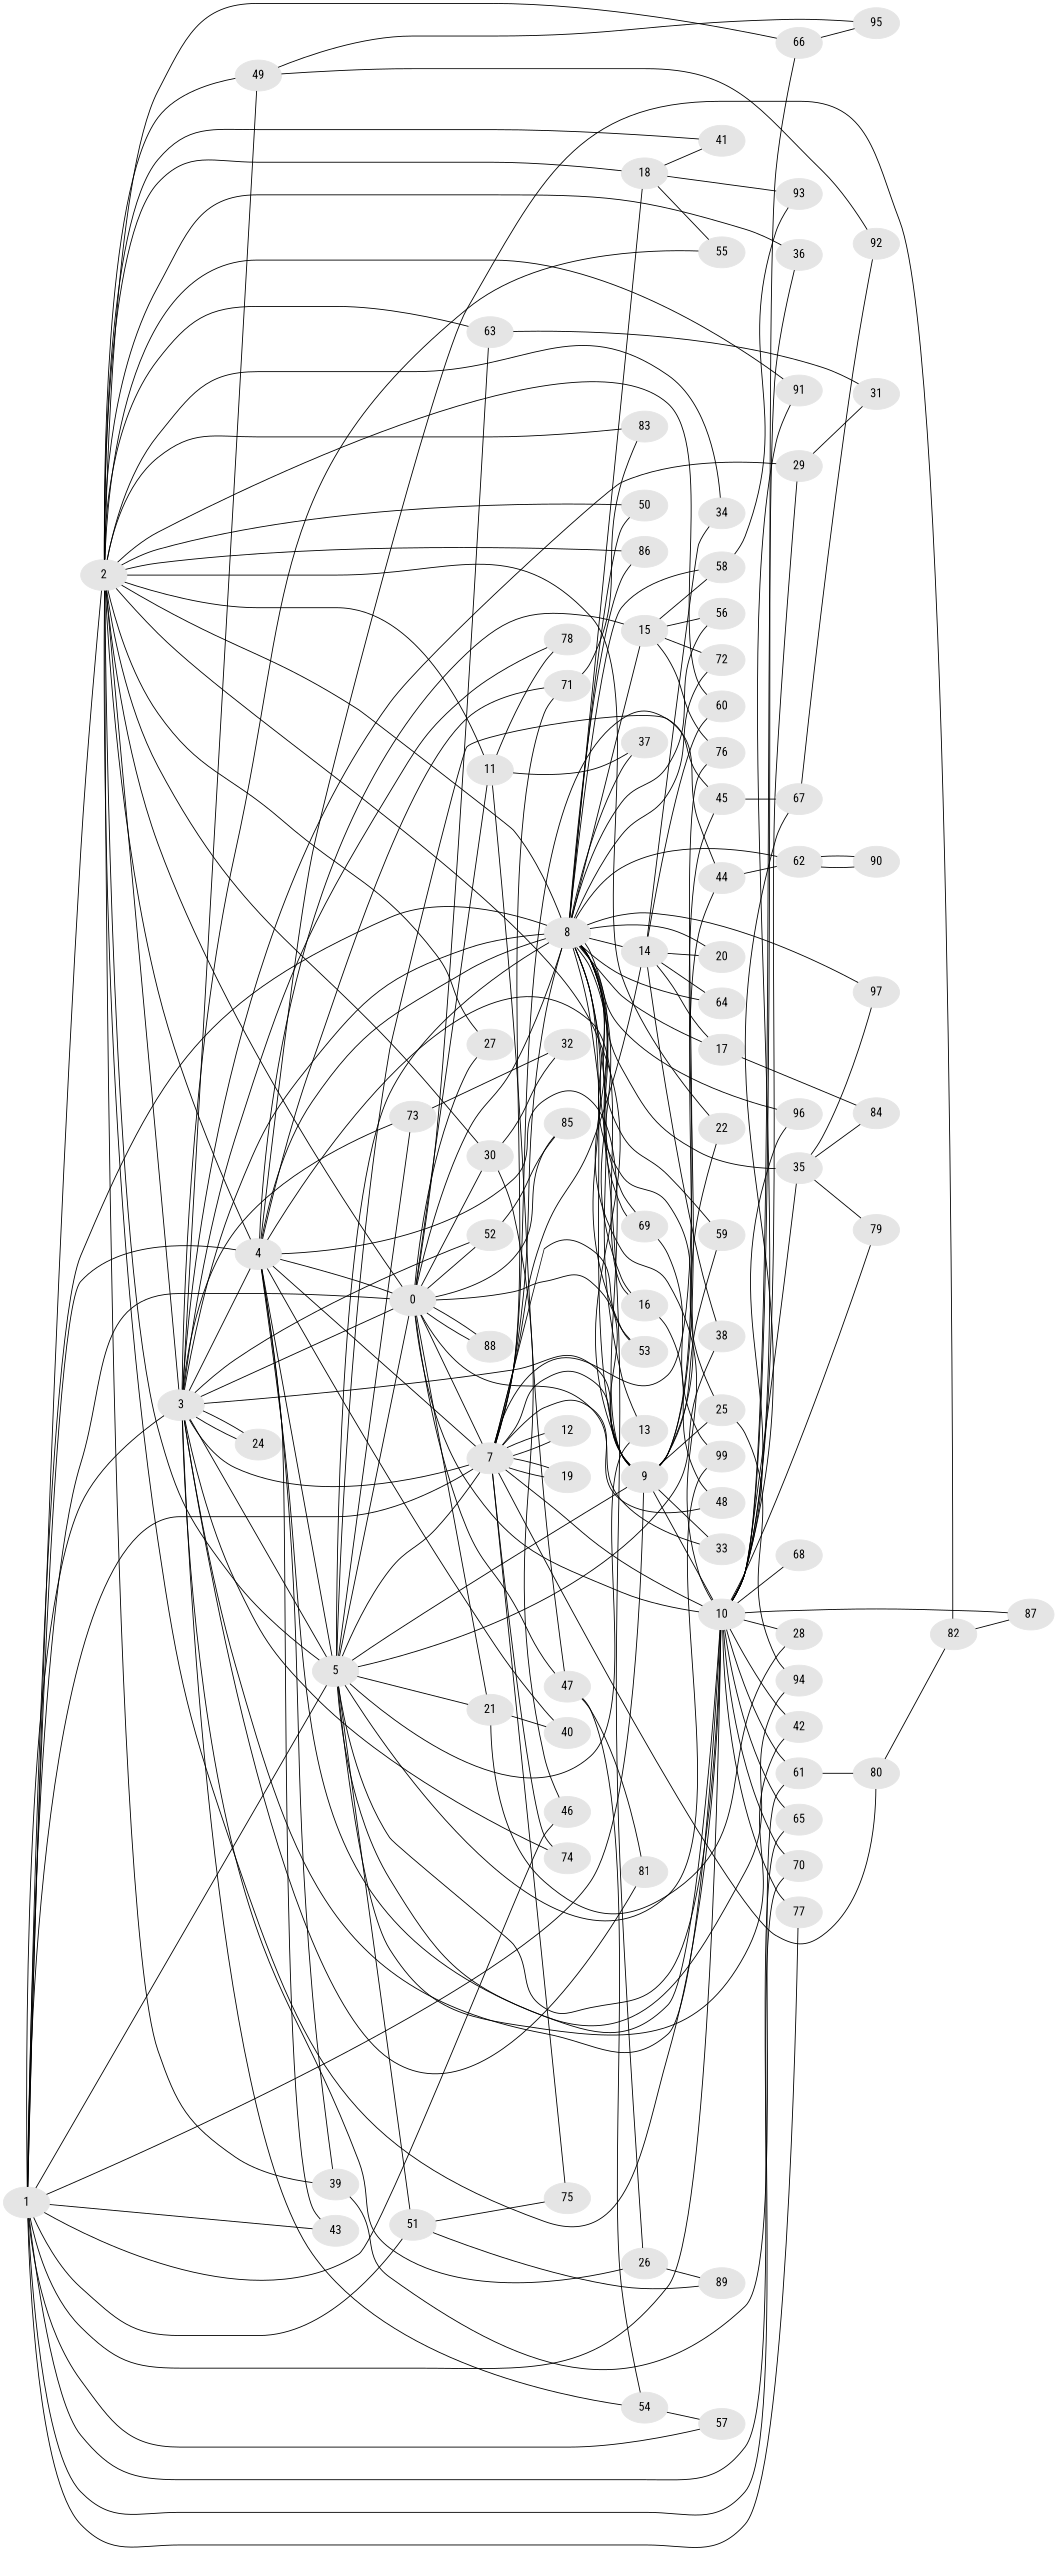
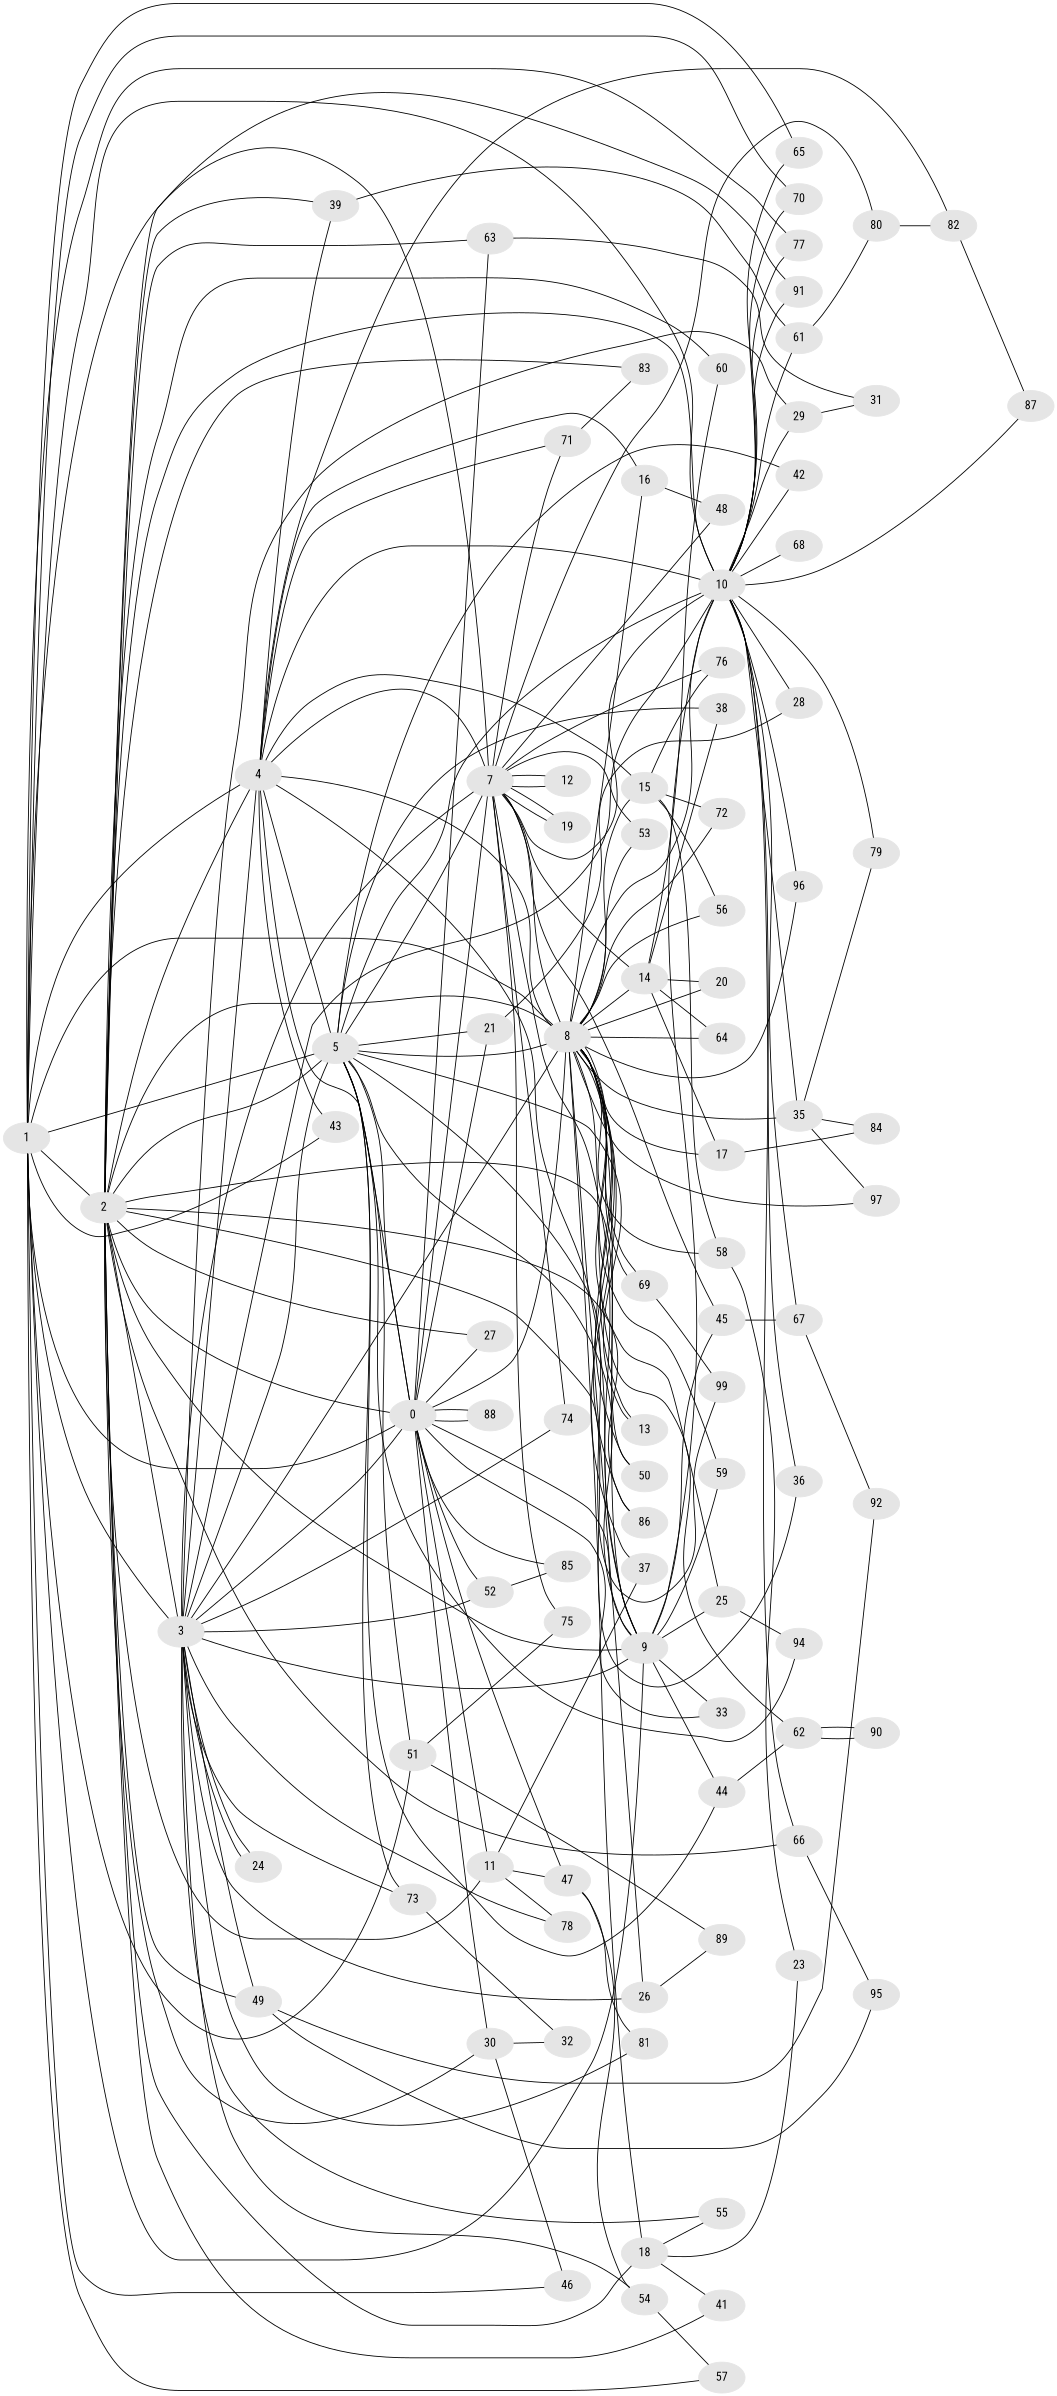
(799, 194) -> (799, 1966)
(722, 513) -> none
(722, 1129) -> none
(490, 1512) -> none
(567, 1733) -> none
